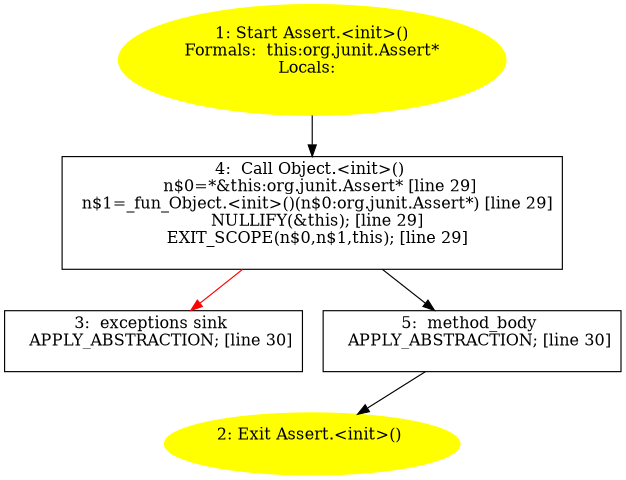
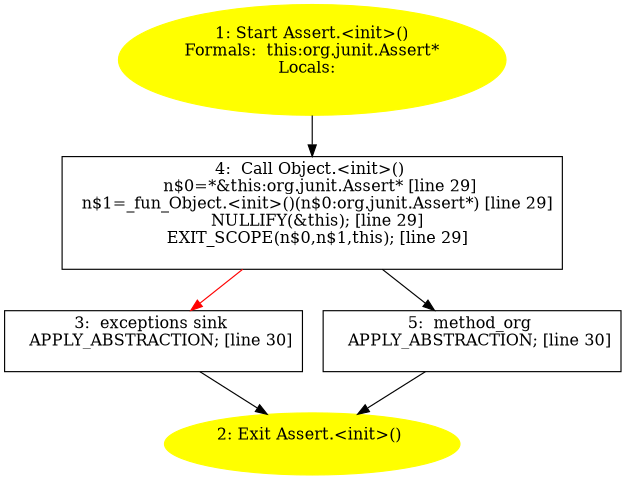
(472, 341) -> (472, 341)
none -> (228, 390)
